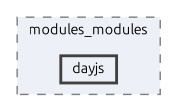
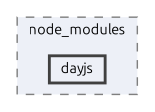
(89, 31) -> (77, 31)
